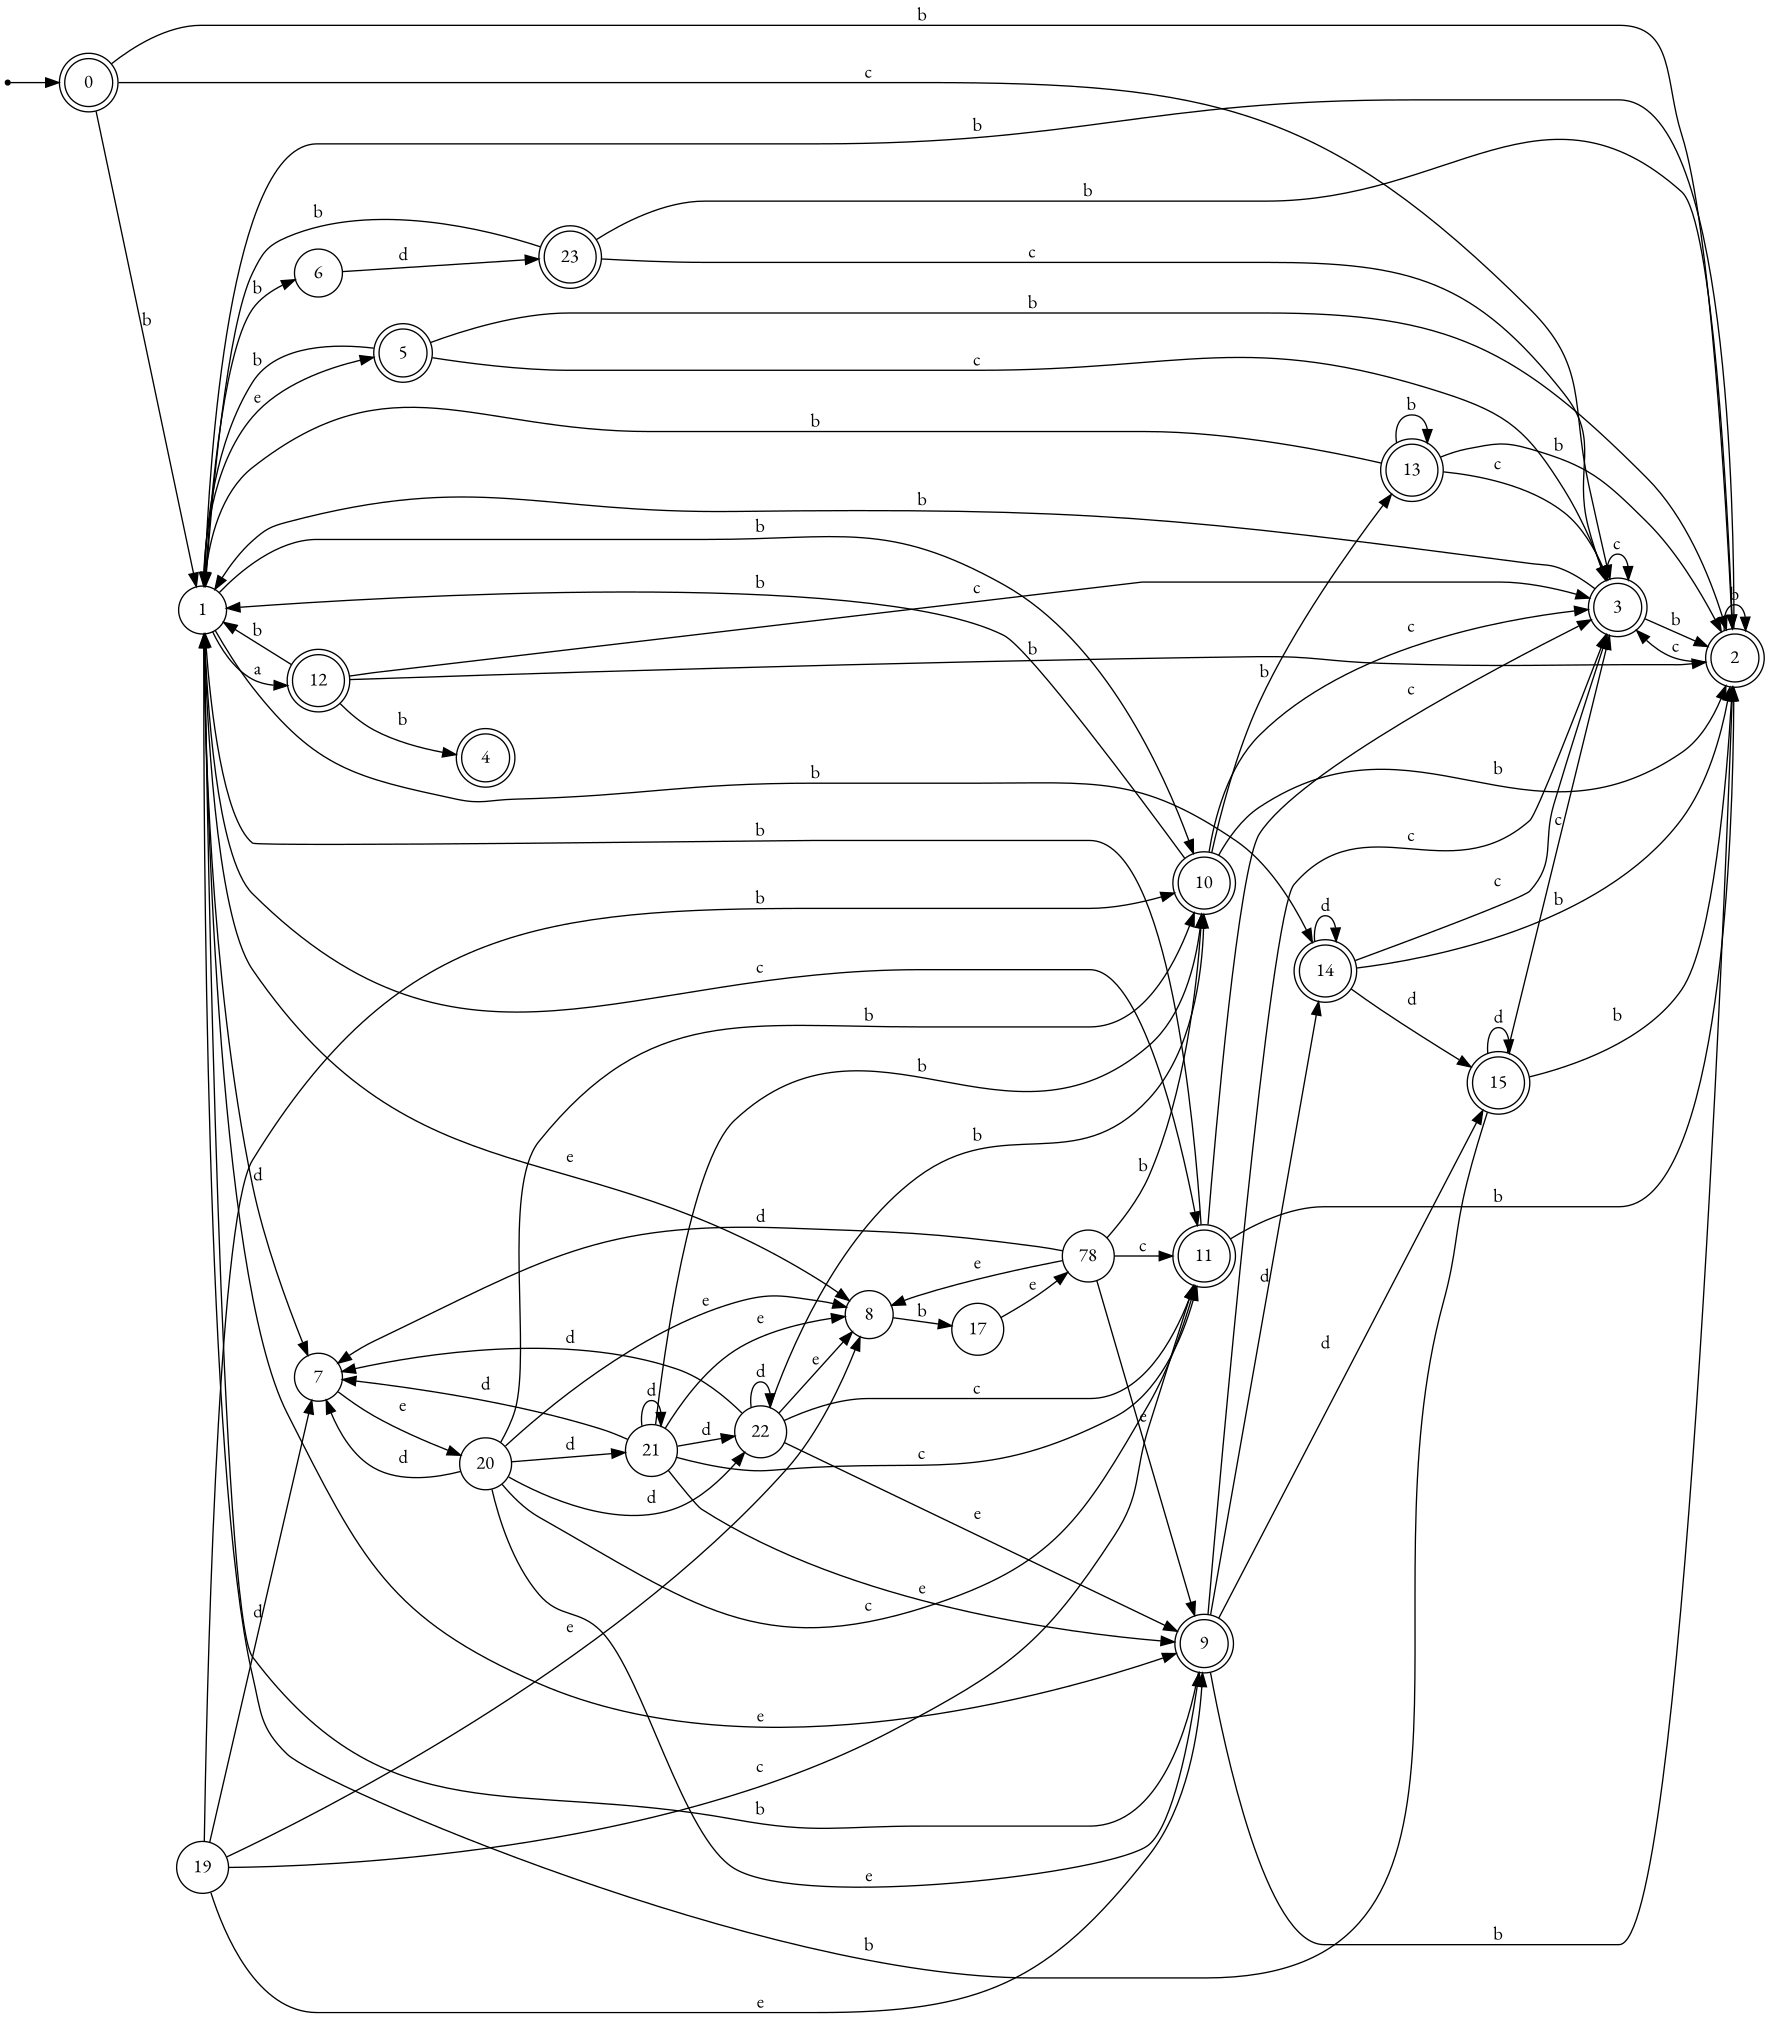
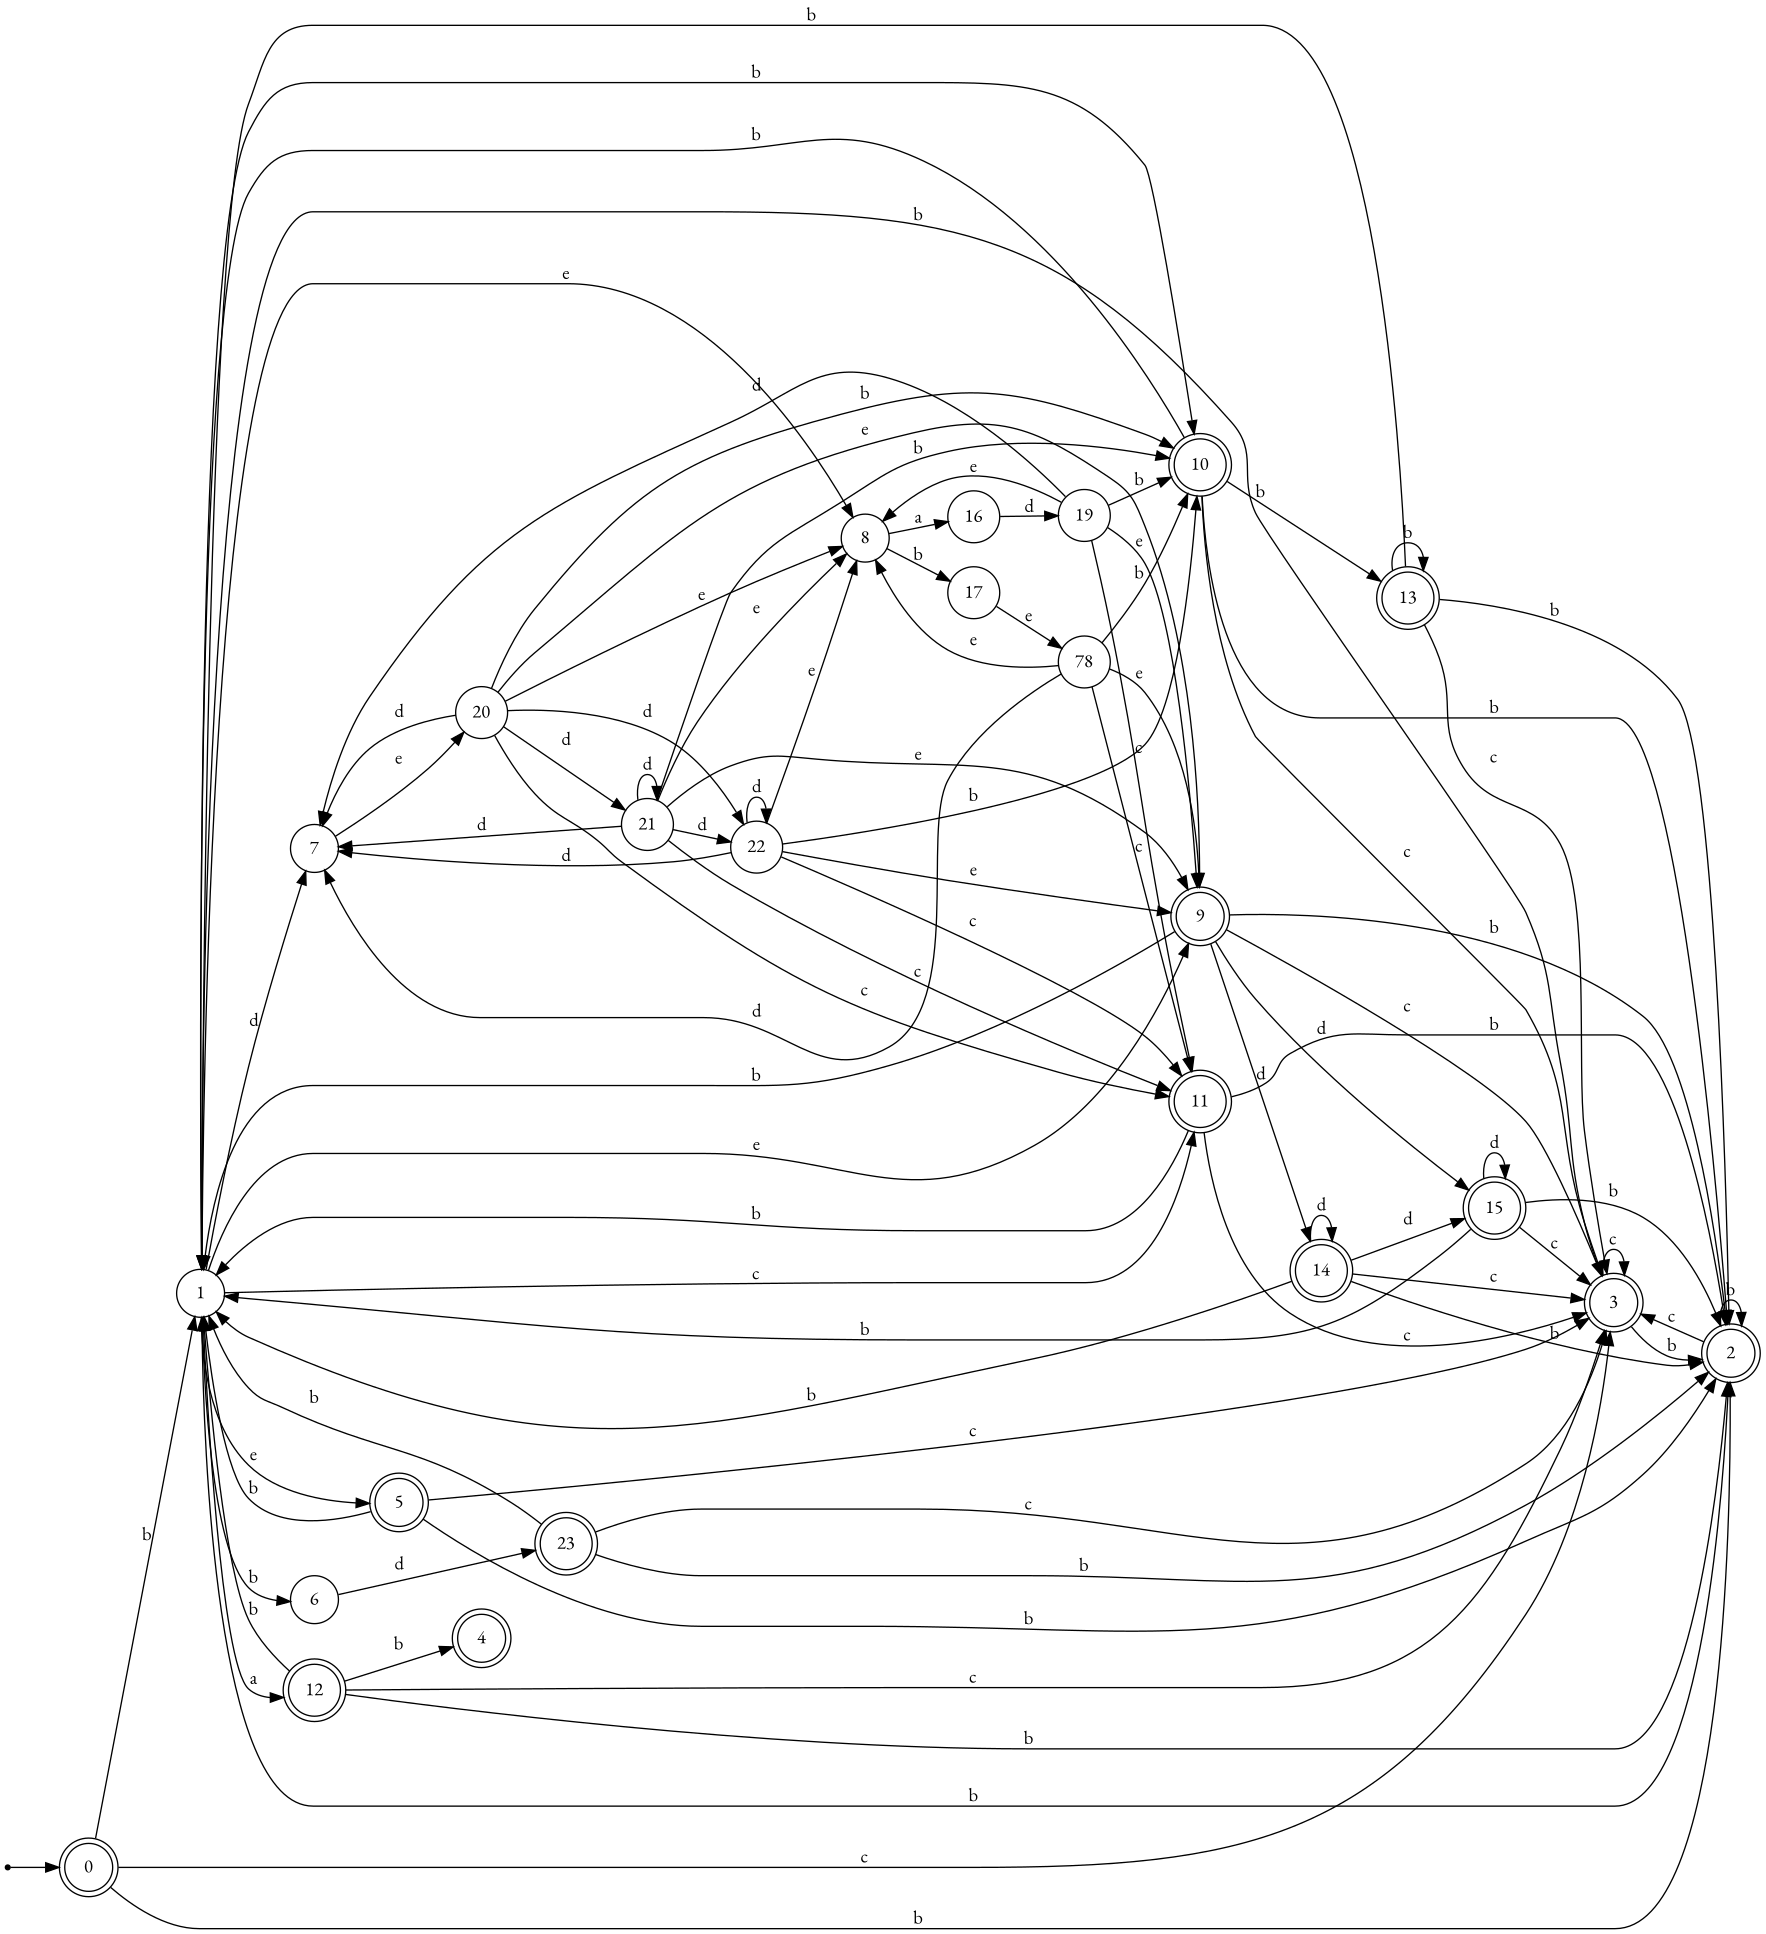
none -> (974, 517)
(756, 784) -> (757, 1415)
